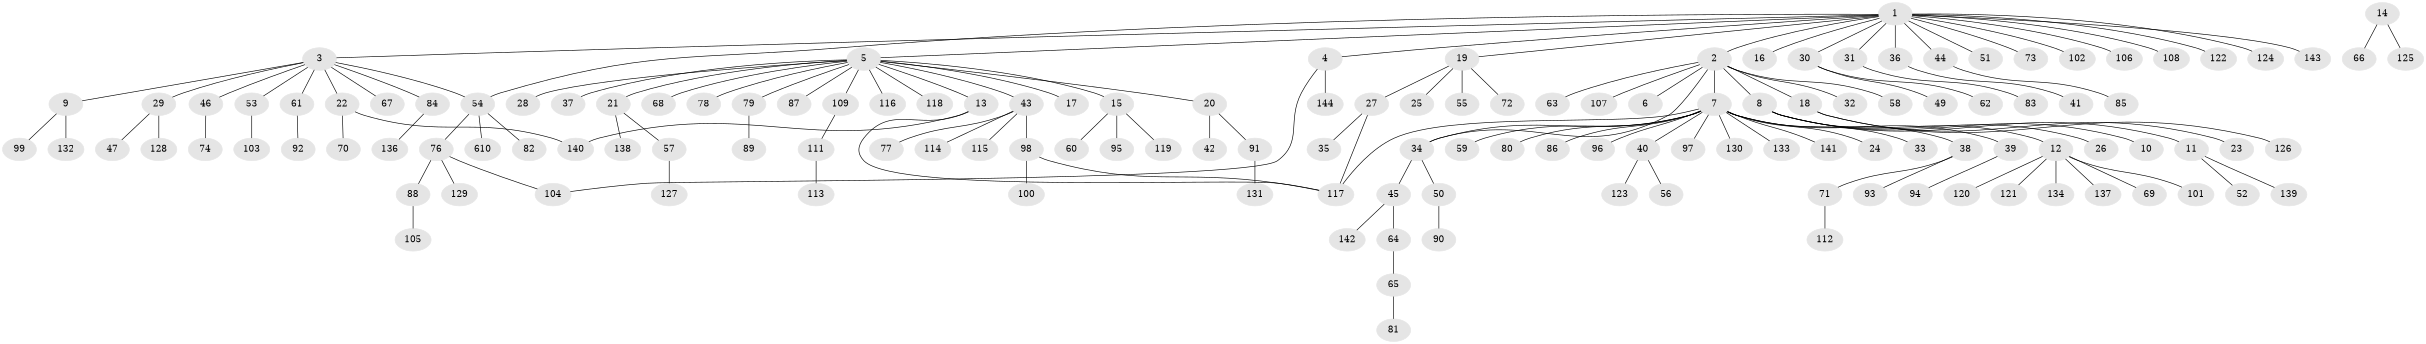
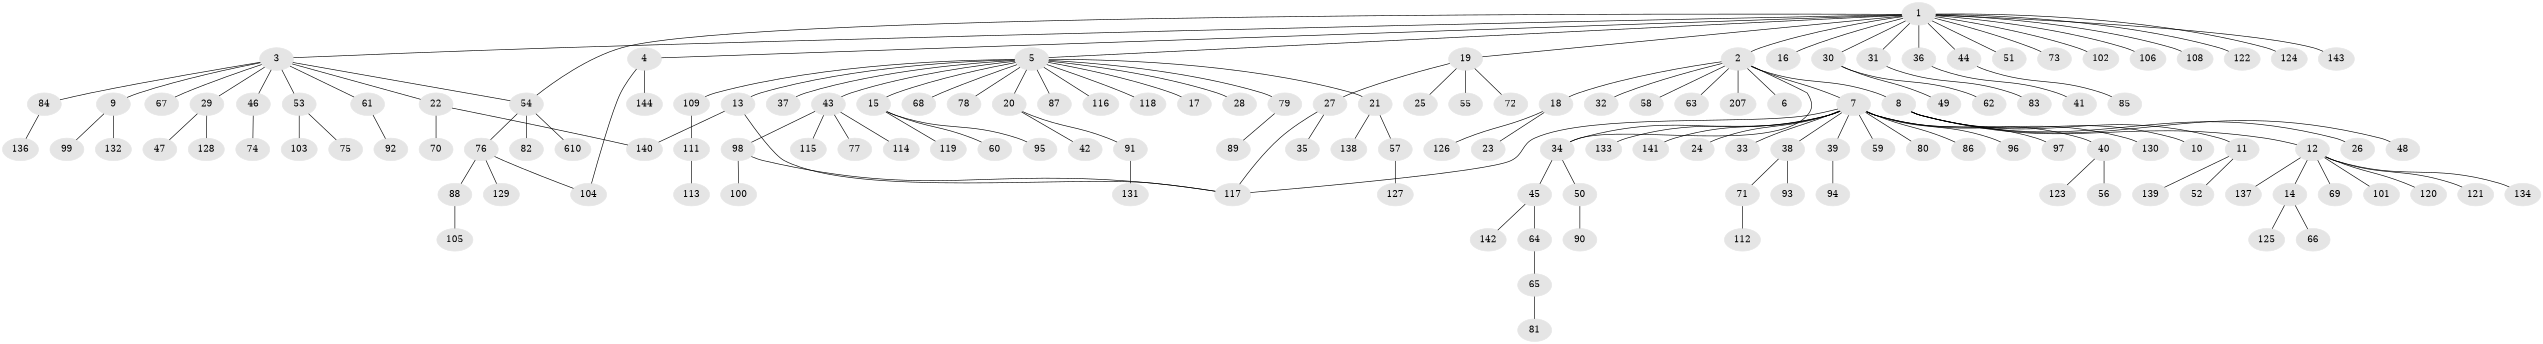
(1599, 104) -> (1738, 104)
none -> (346, 149)
none -> (2403, 149)
none -> (2301, 172)
